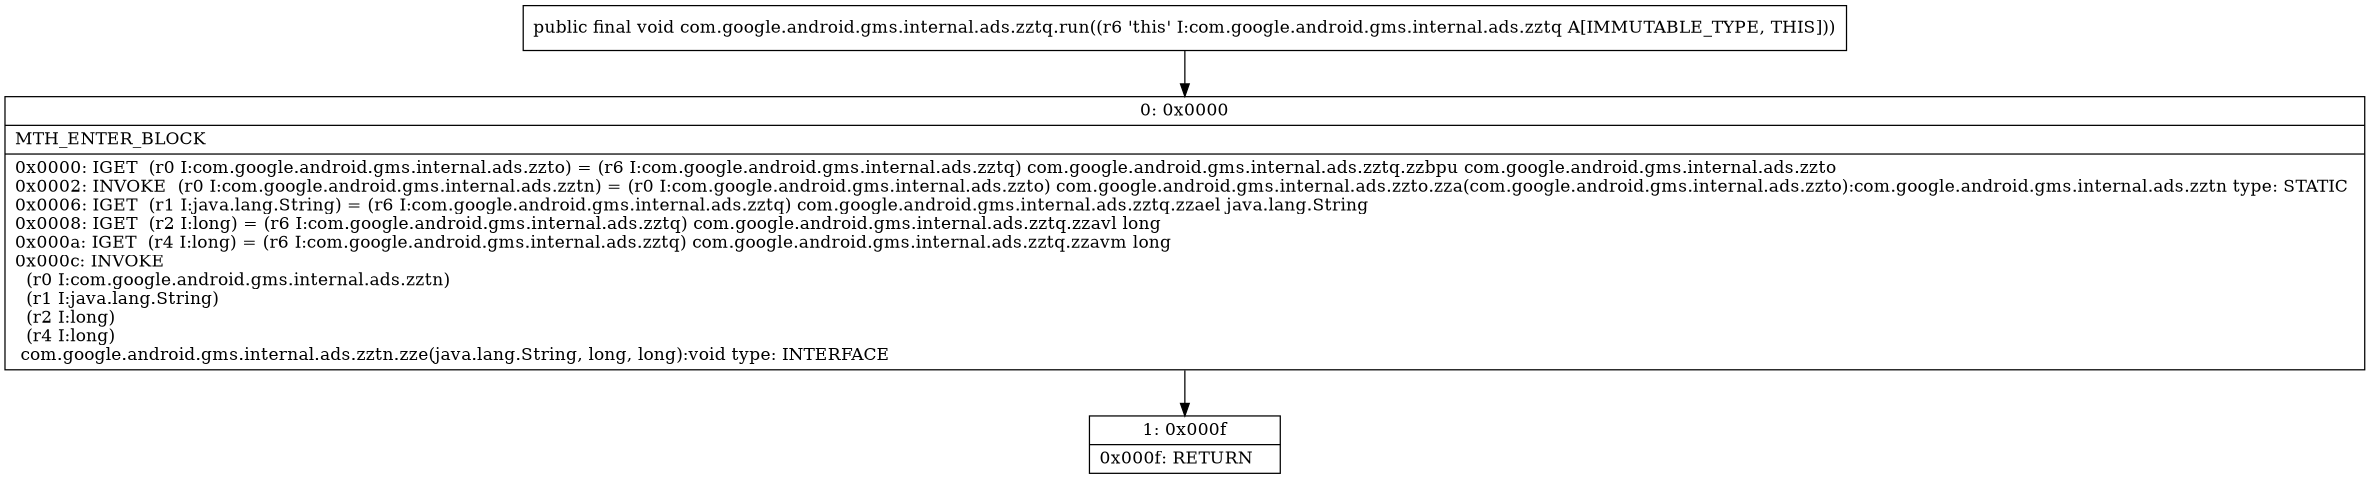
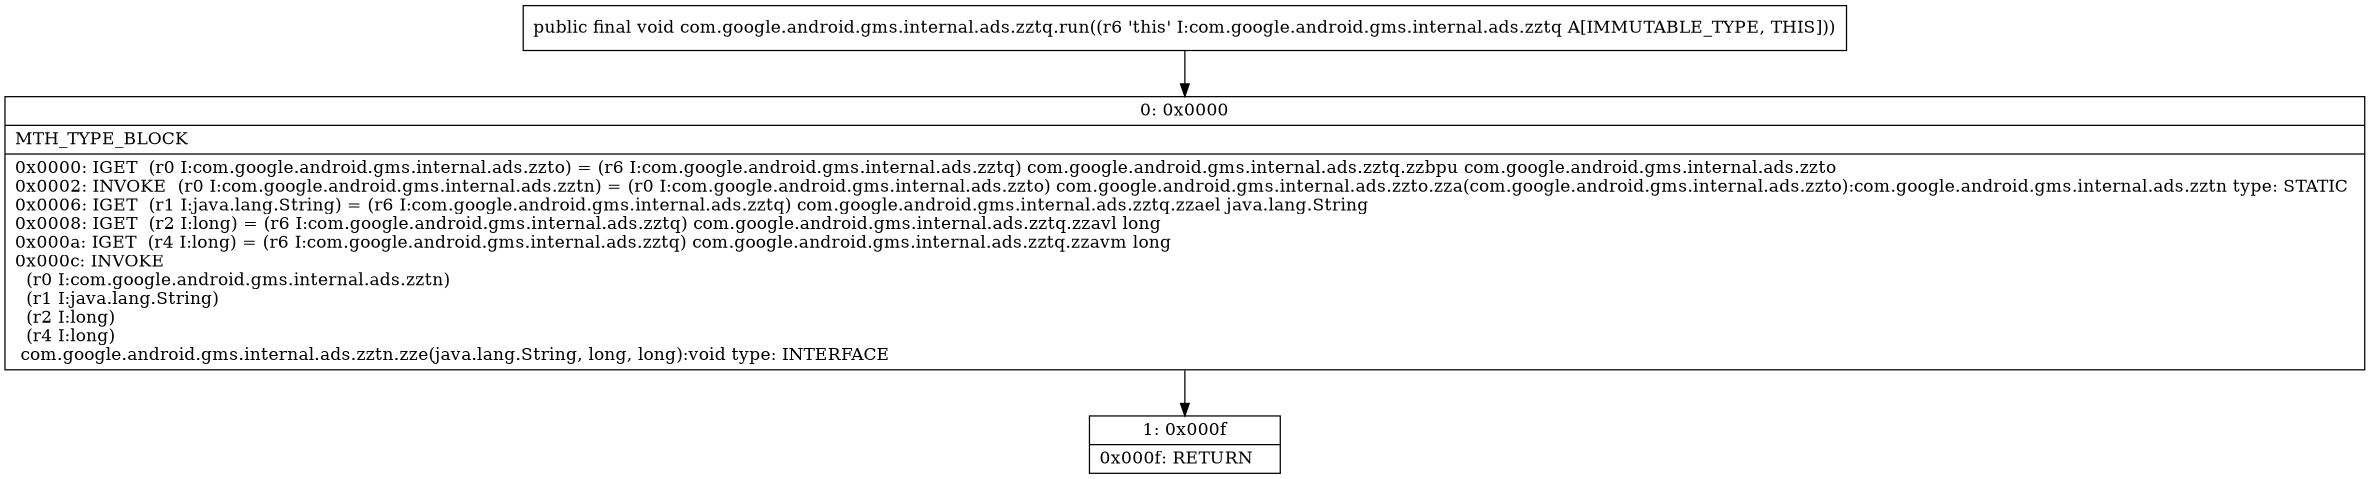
(111, 139) -> (102, 139)
